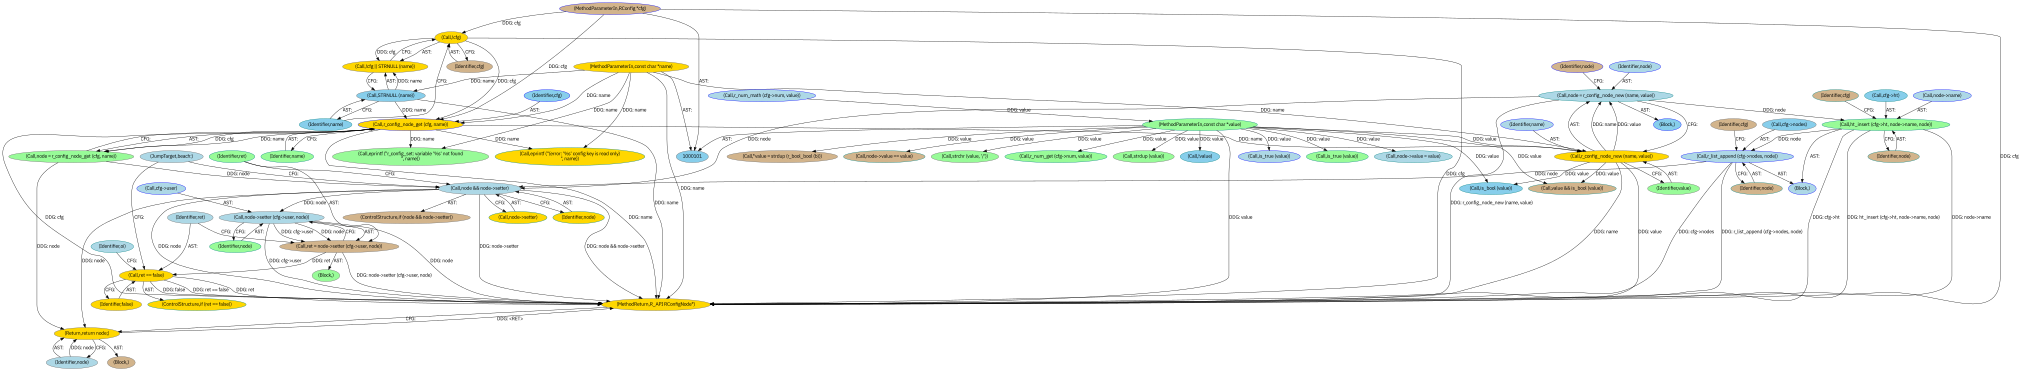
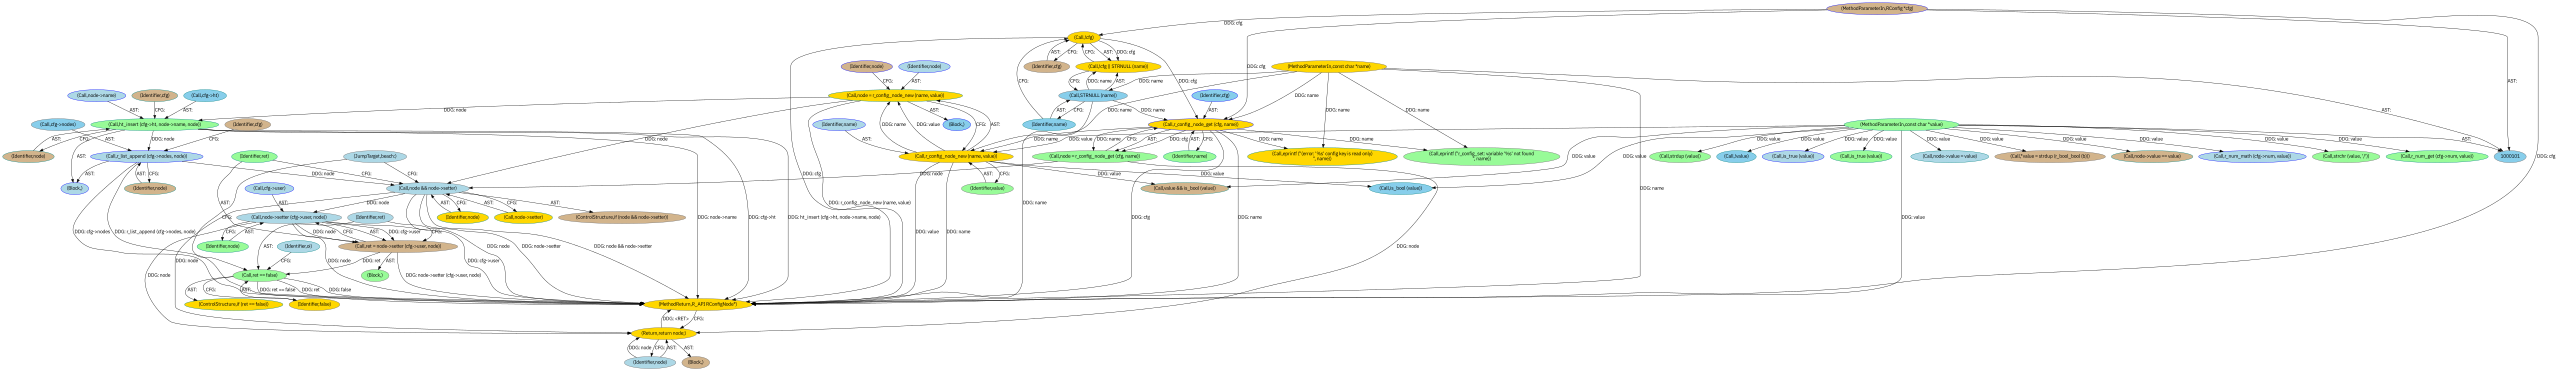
(1606, 96) -> (895, 96)
(953, 108) -> (2087, 136)
(146, 276) -> (260, 276)
none -> (307, 331)
